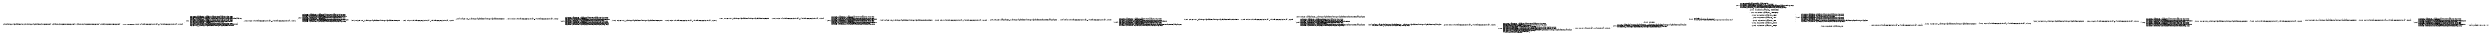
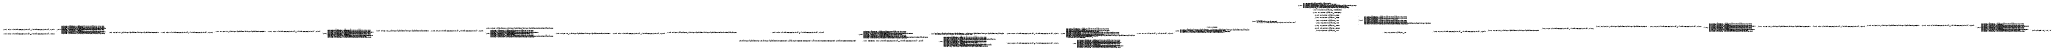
none -> (1328, 15)
(481, 19) -> none
(1086, 20) -> none
(376, 21) -> none
(131, 24) -> (871, 41)
none -> (1328, 31)
none -> (798, 33)
